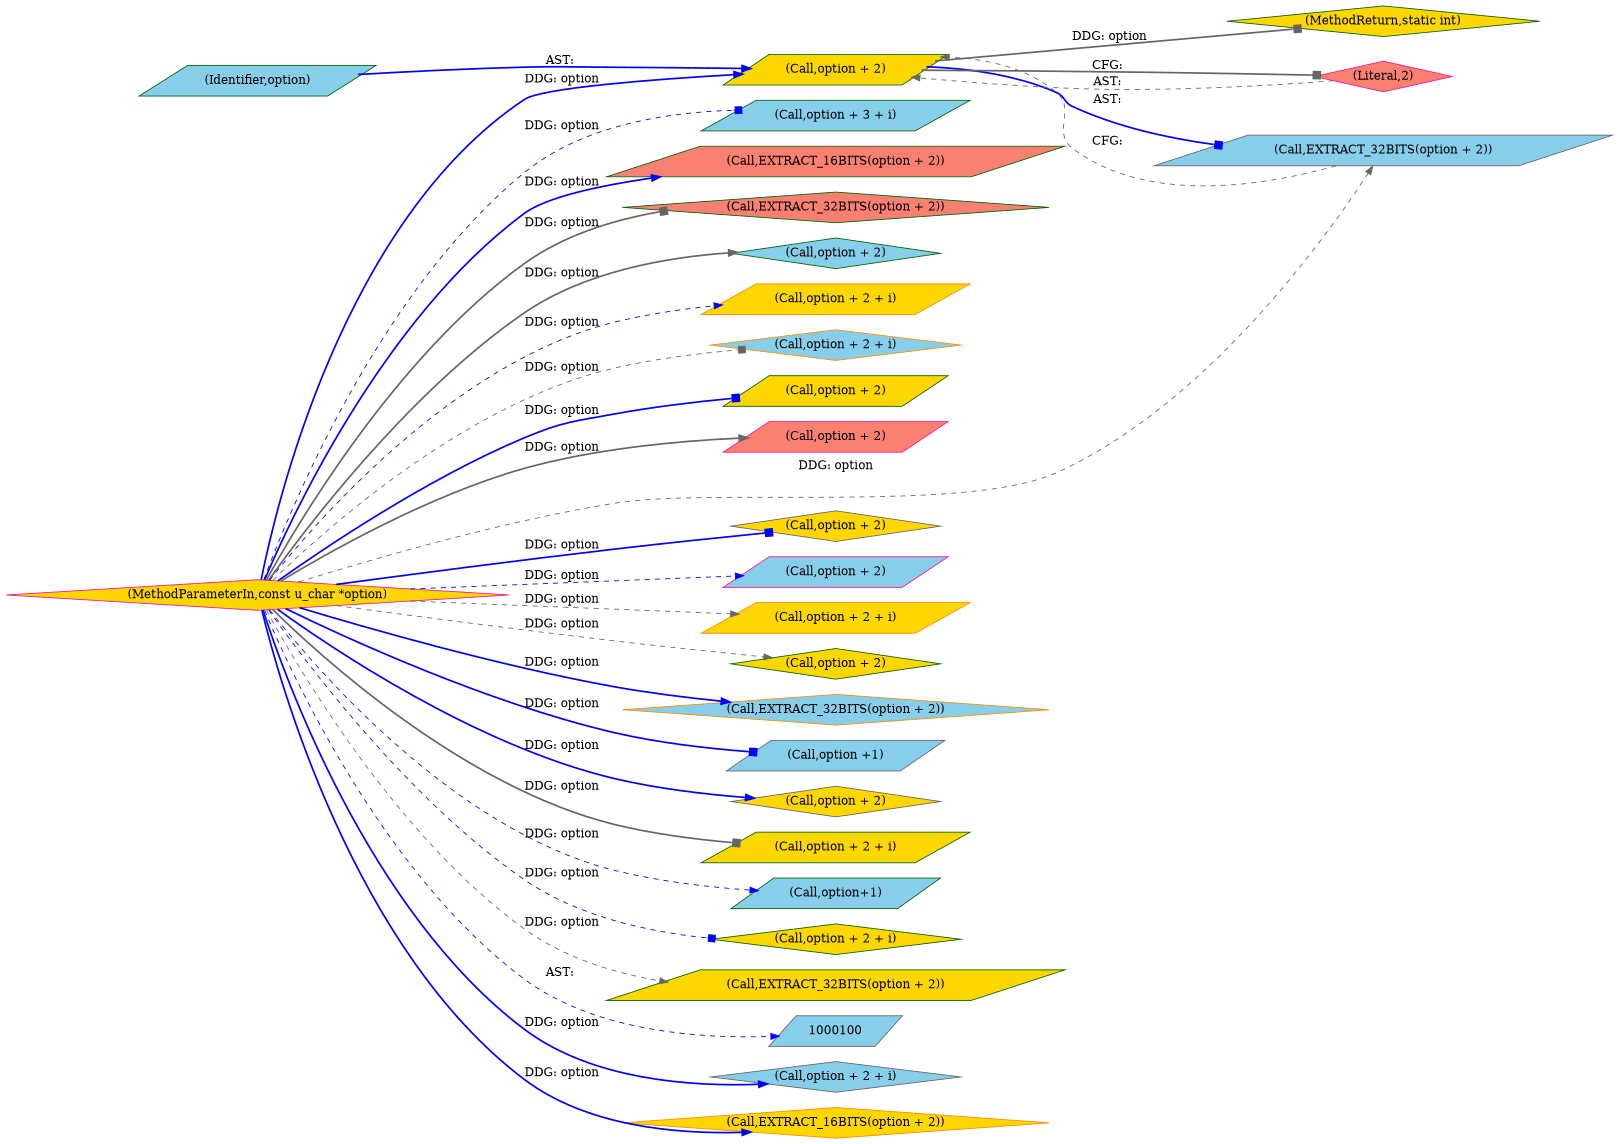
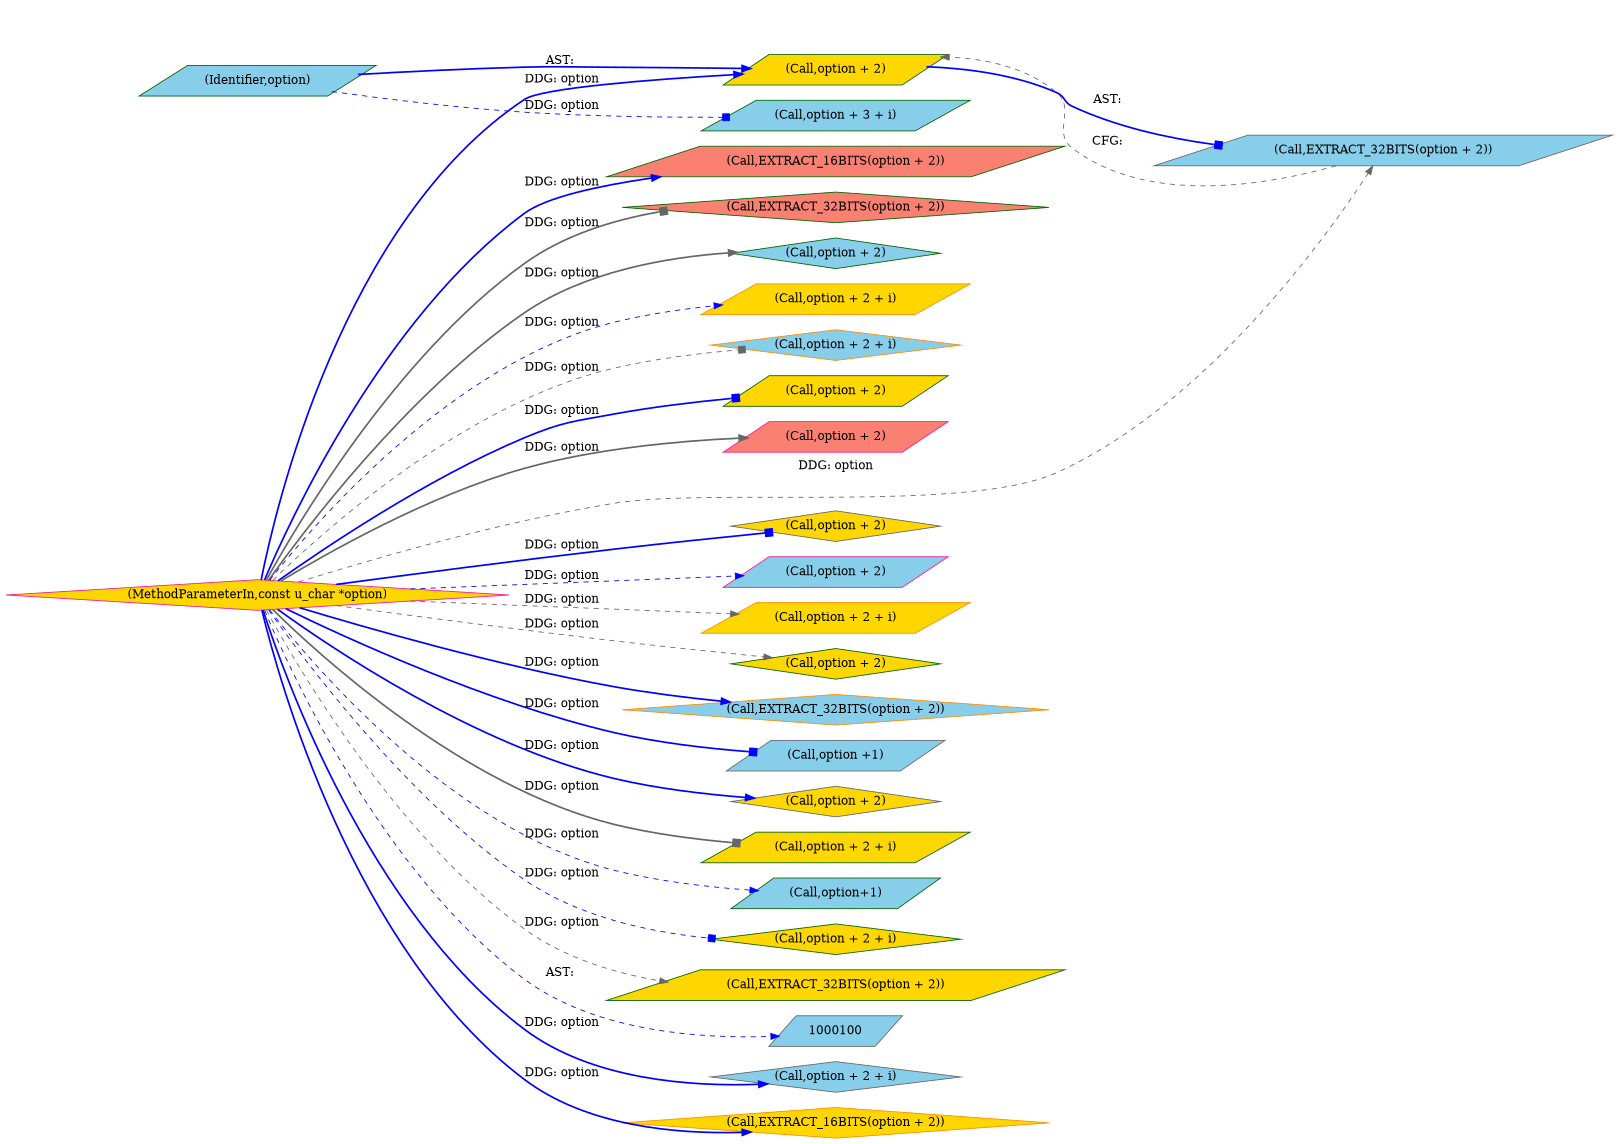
(1383, 21) -> none
(1383, 77) -> none
(432, 269) -> (526, 112)
